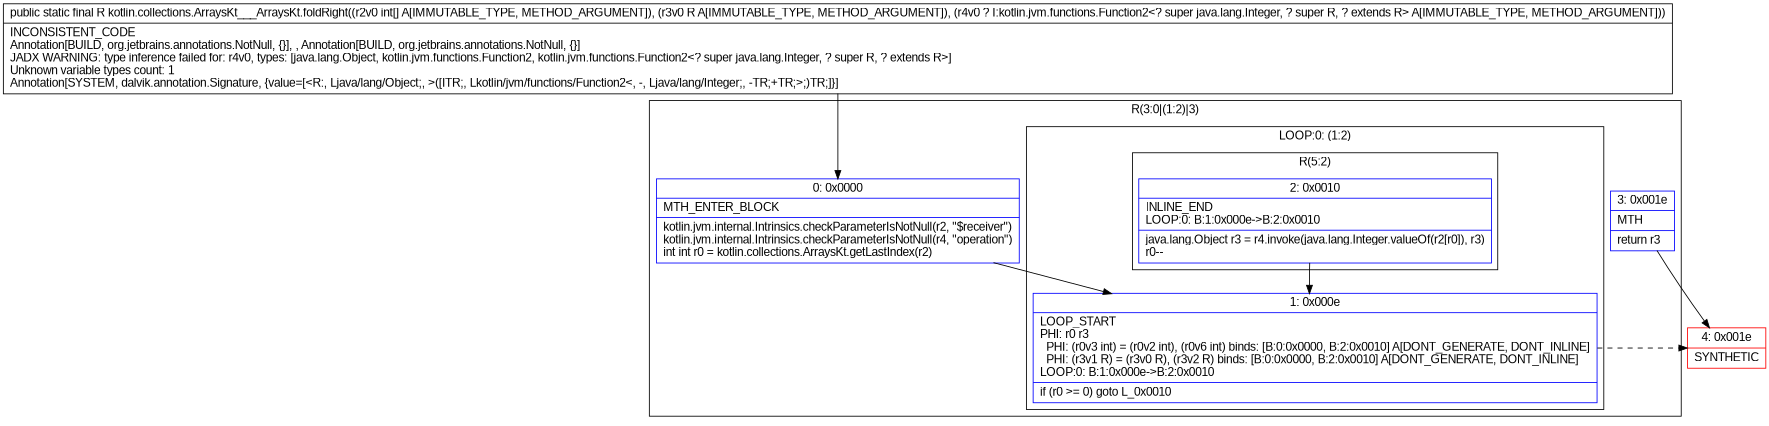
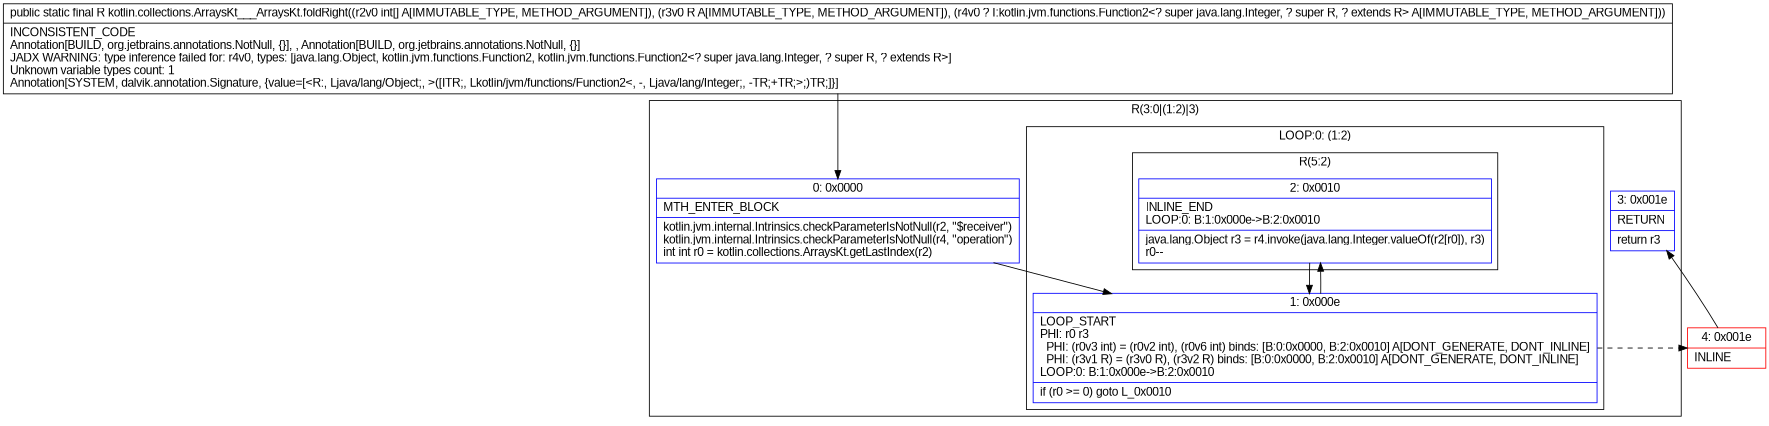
(1630, 220) -> (1641, 220)
(1675, 279) -> (1695, 292)
none -> (1321, 283)
(1727, 358) -> (1713, 358)
